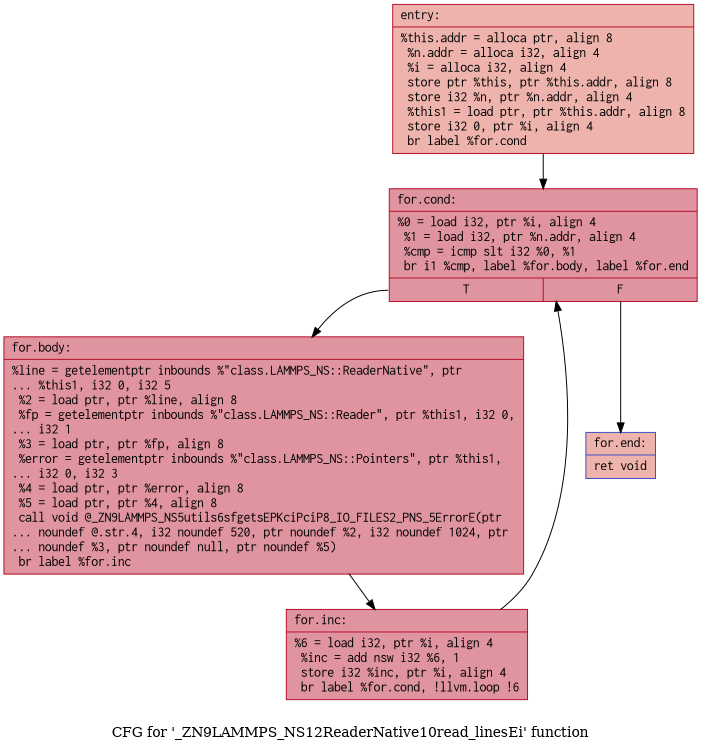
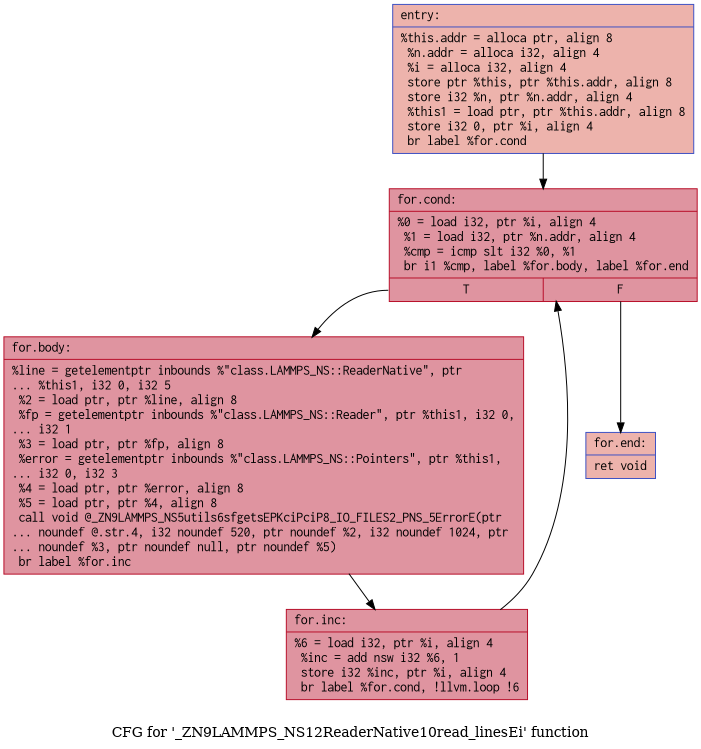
(543, 79) -> (543, 79)
